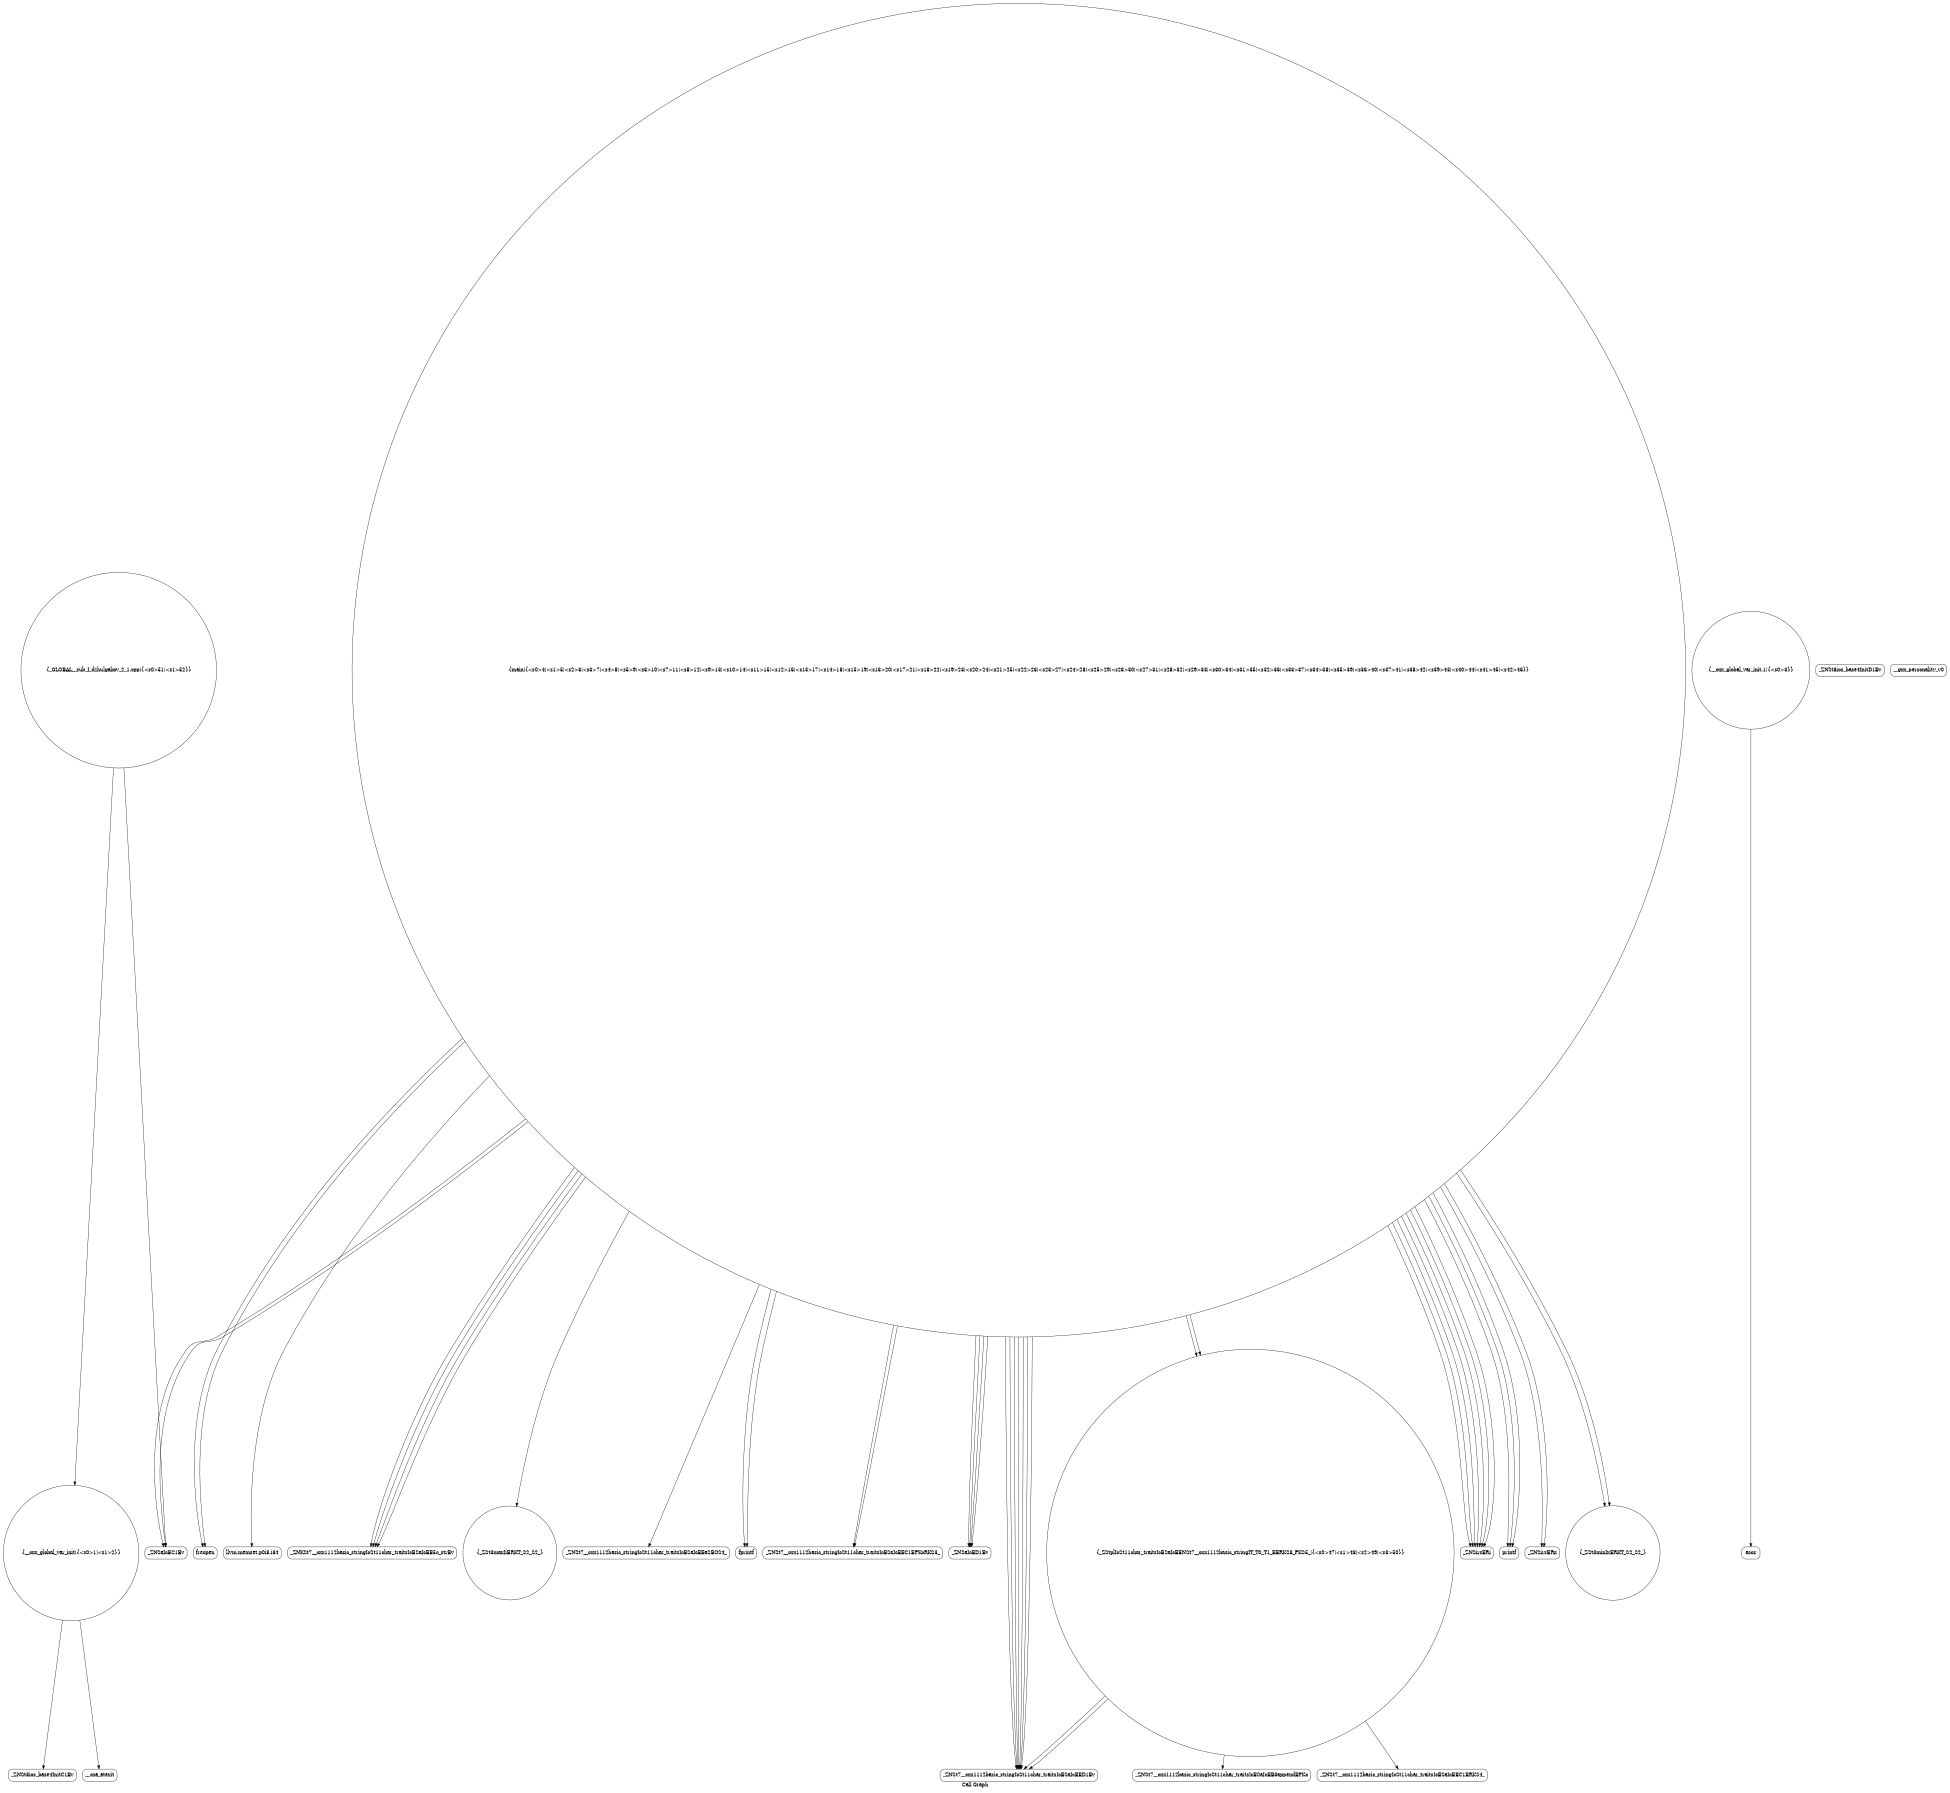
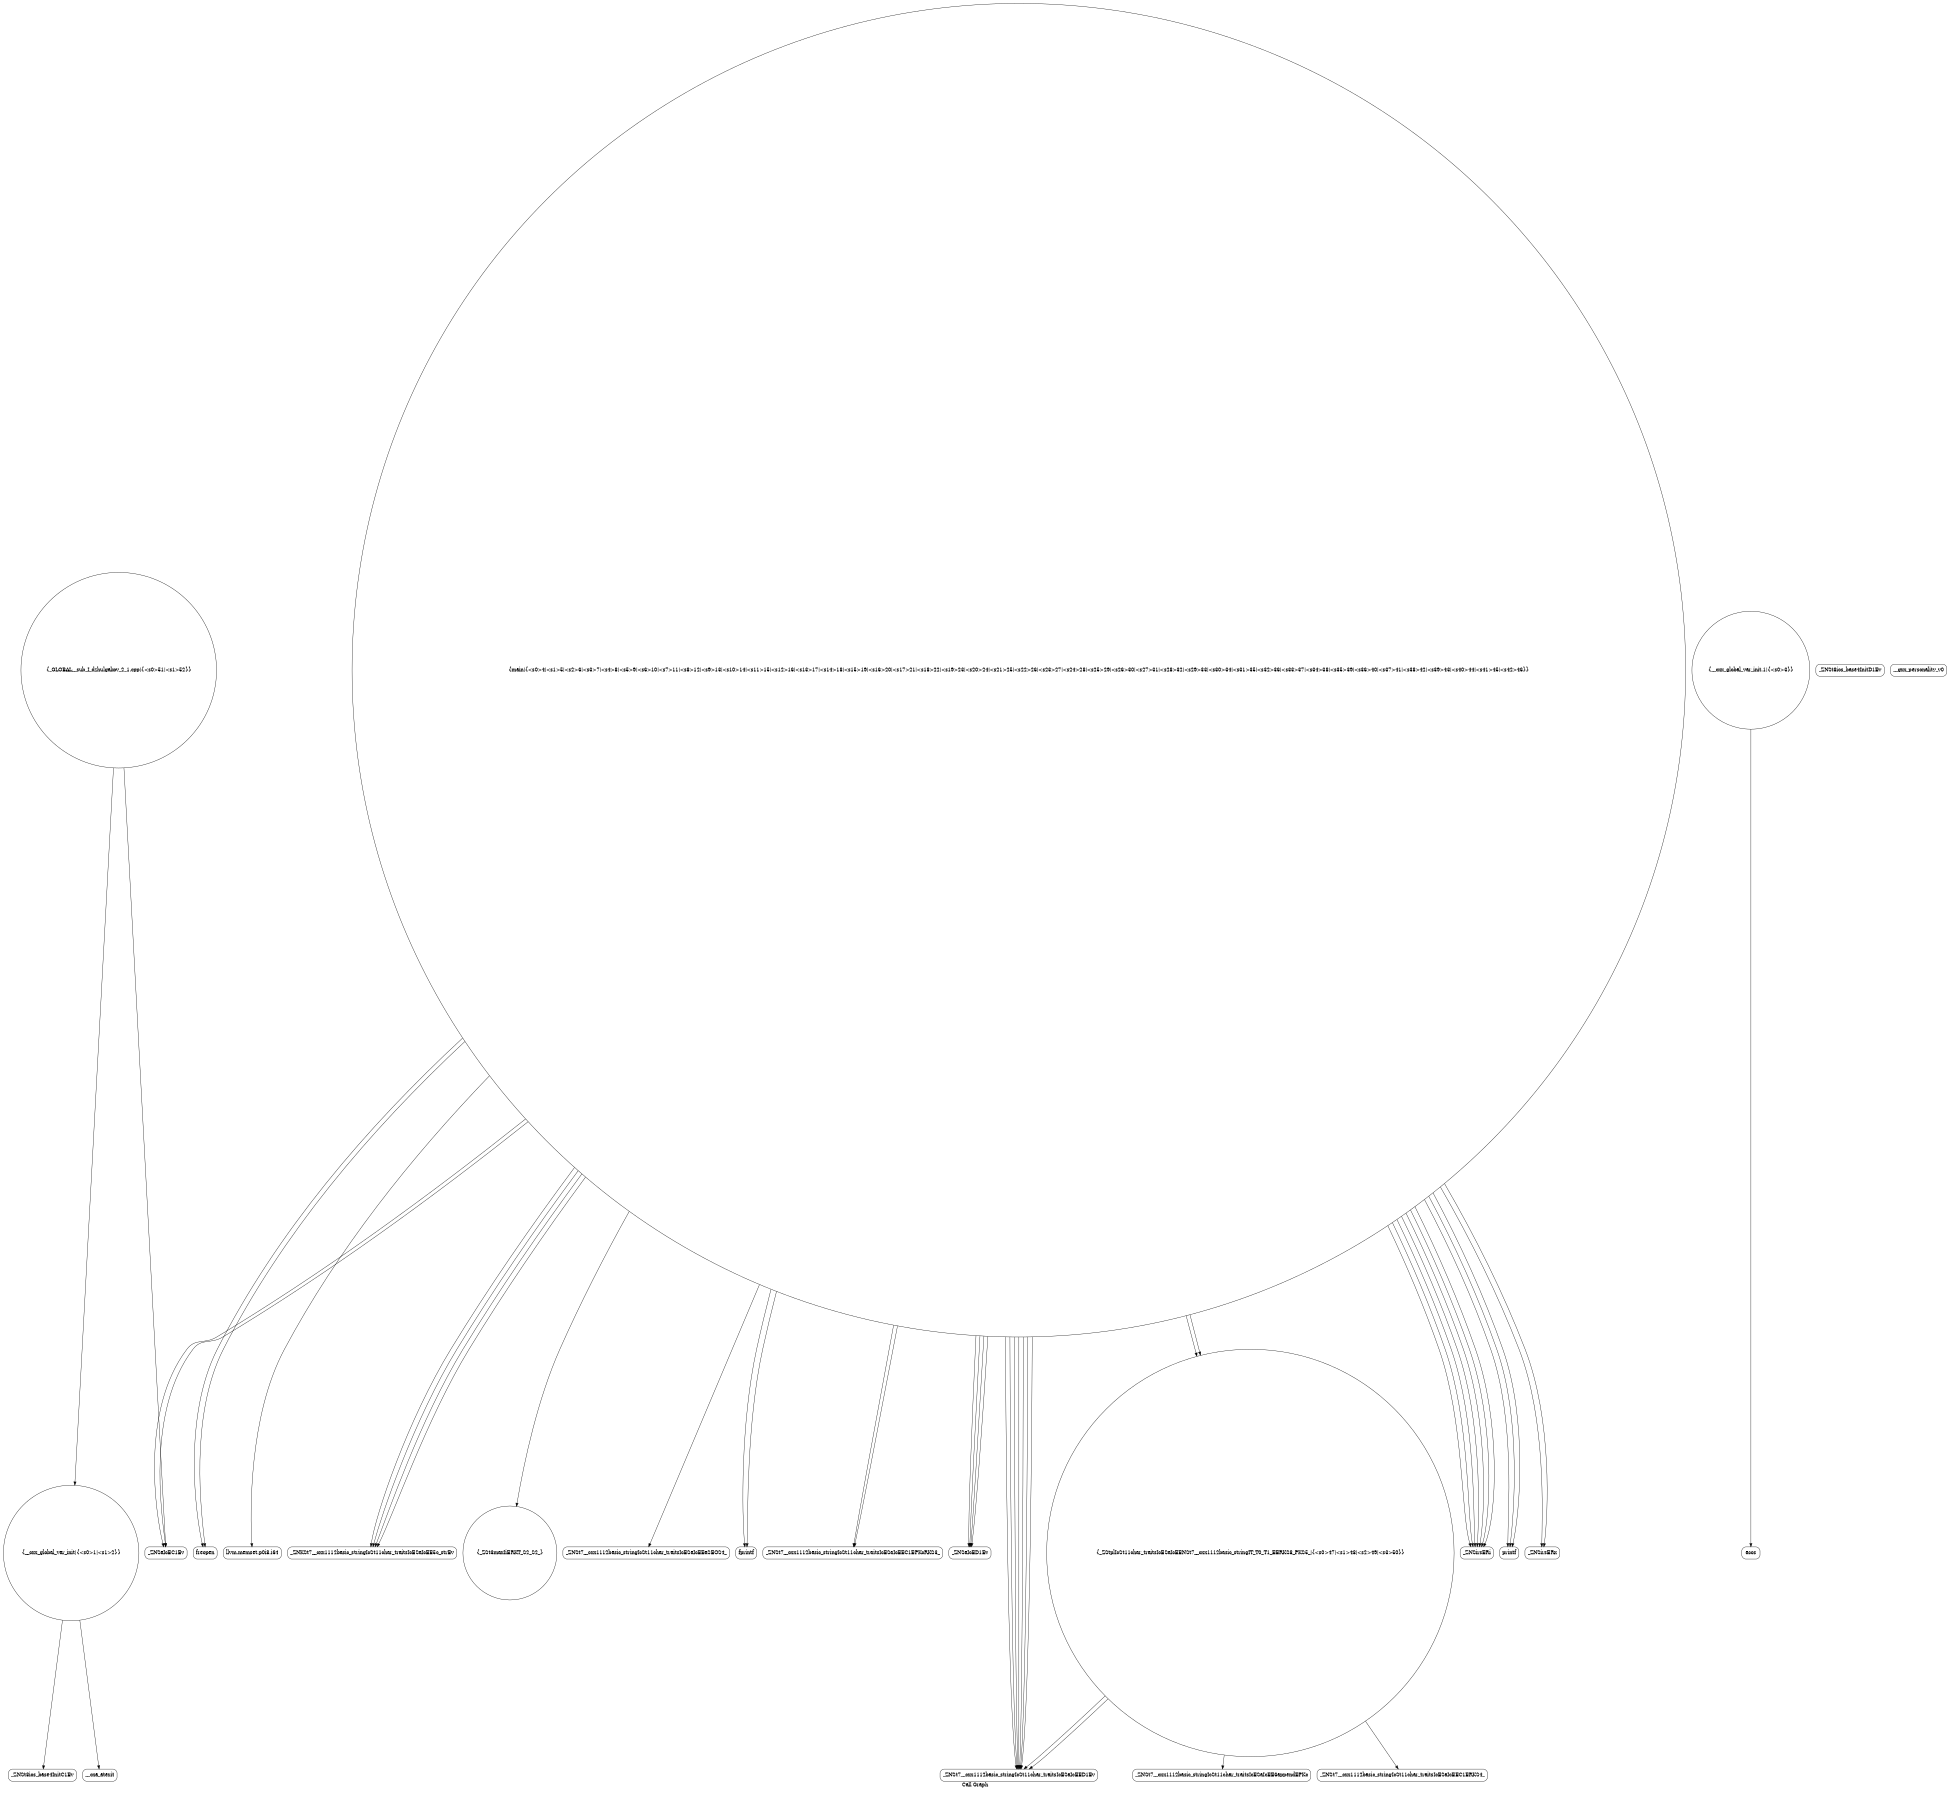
(1613, 1553) -> none
